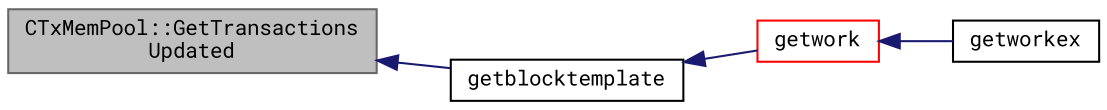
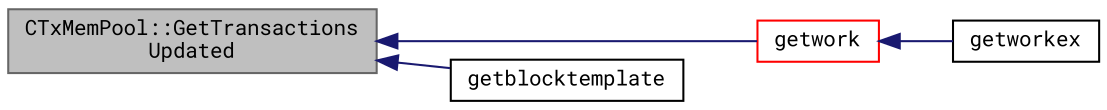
(731, 55) -> (577, 41)
